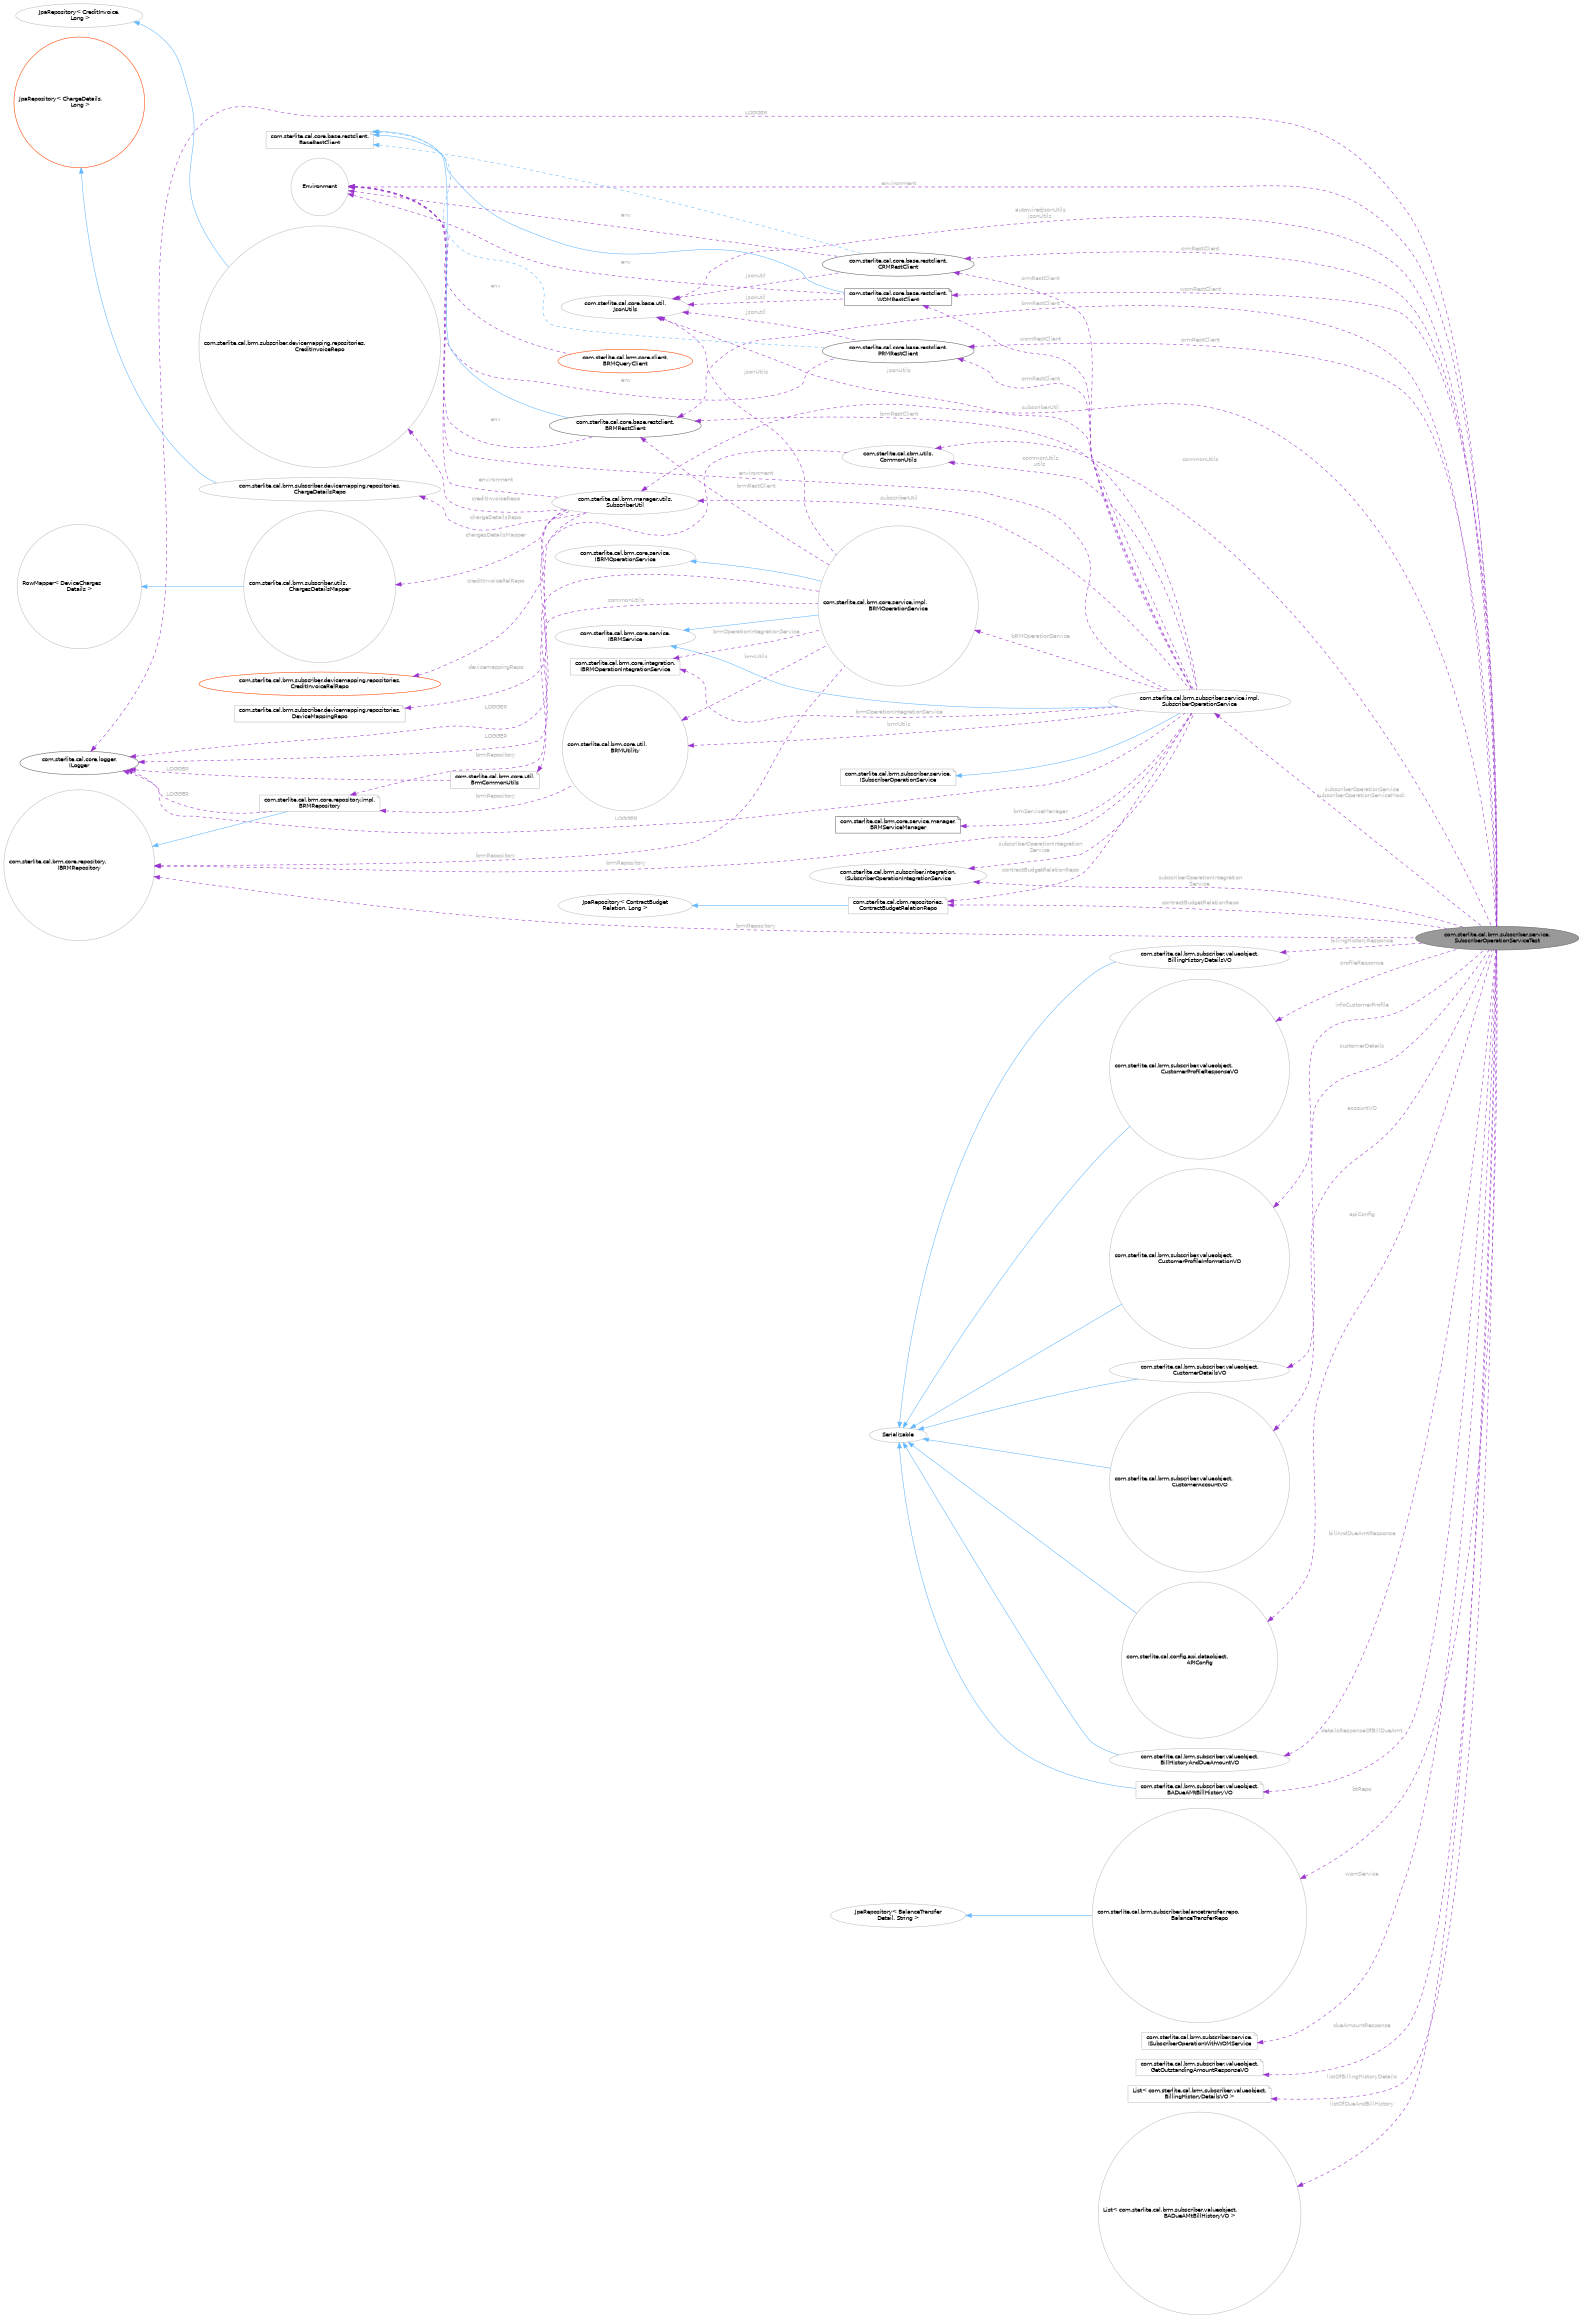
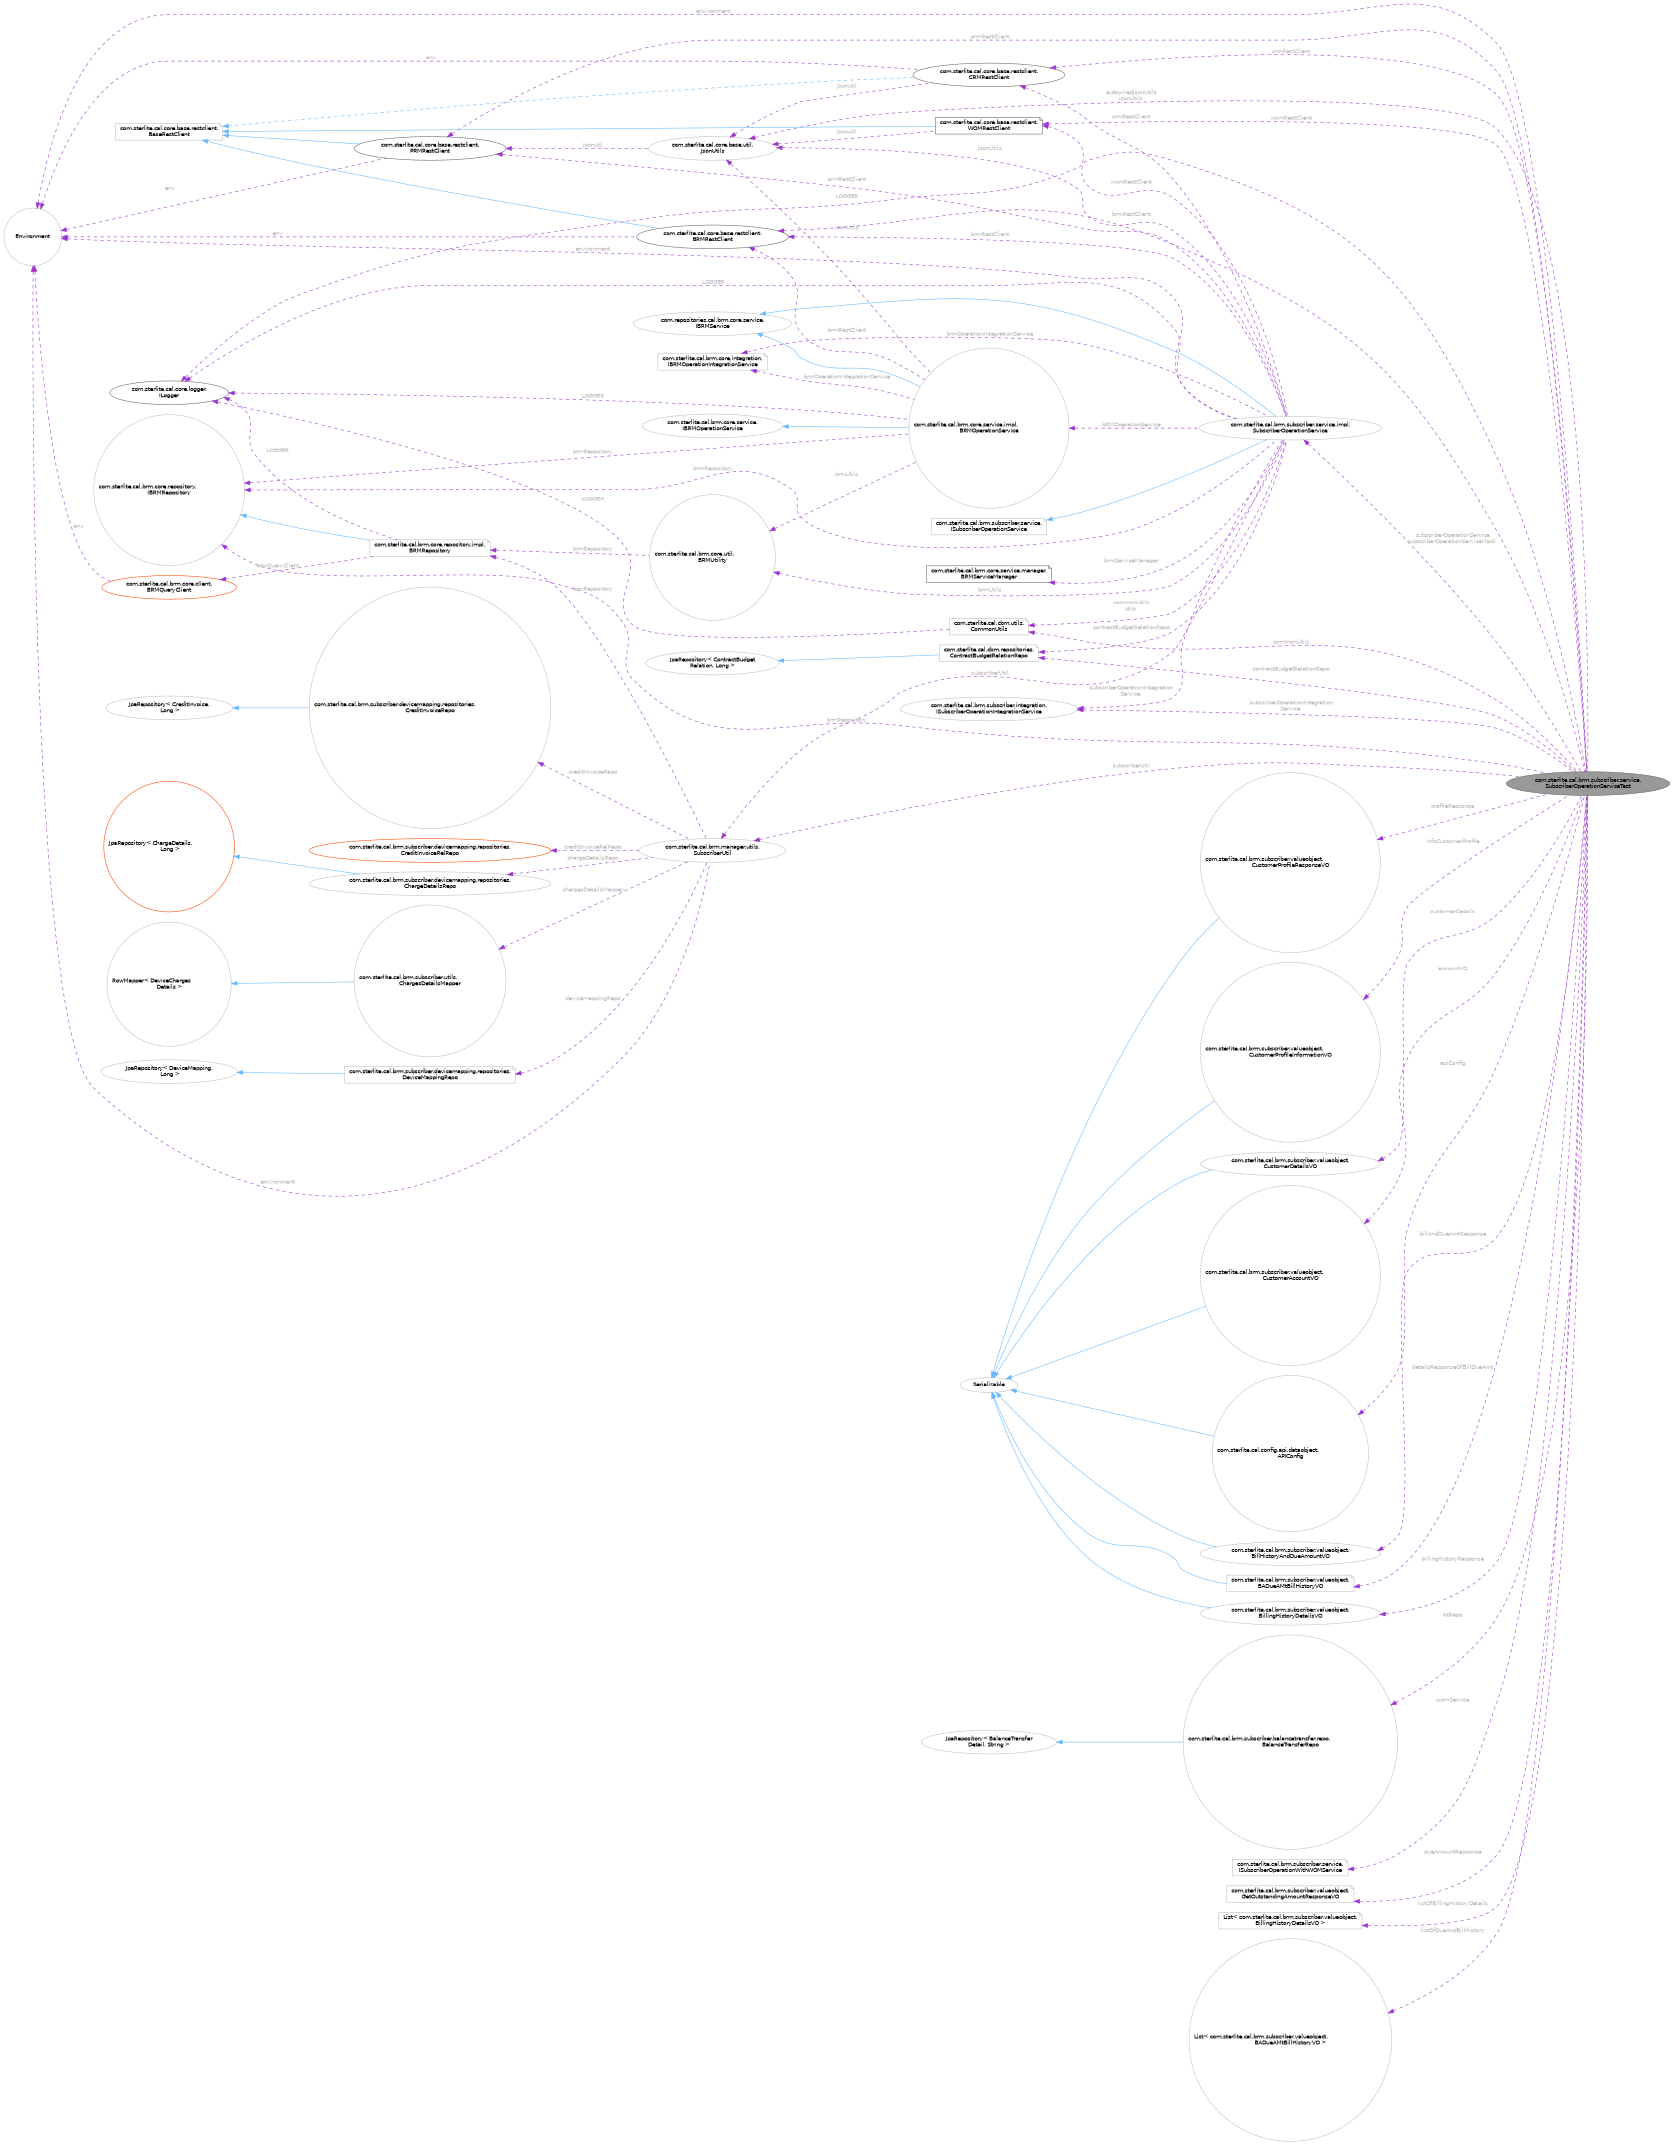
(593, 273) -> none
(543, 312) -> (294, 140)
(774, 324) -> (580, 148)
(898, 457) -> (989, 627)
none -> (300, 568)
(625, 637) -> (713, 324)
(495, 780) -> none
none -> (169, 1072)
